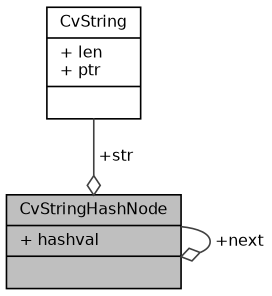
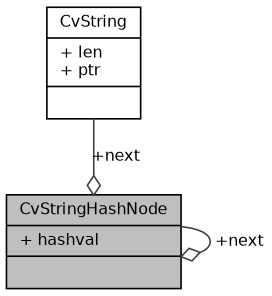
(114, 157) -> (114, 157)
